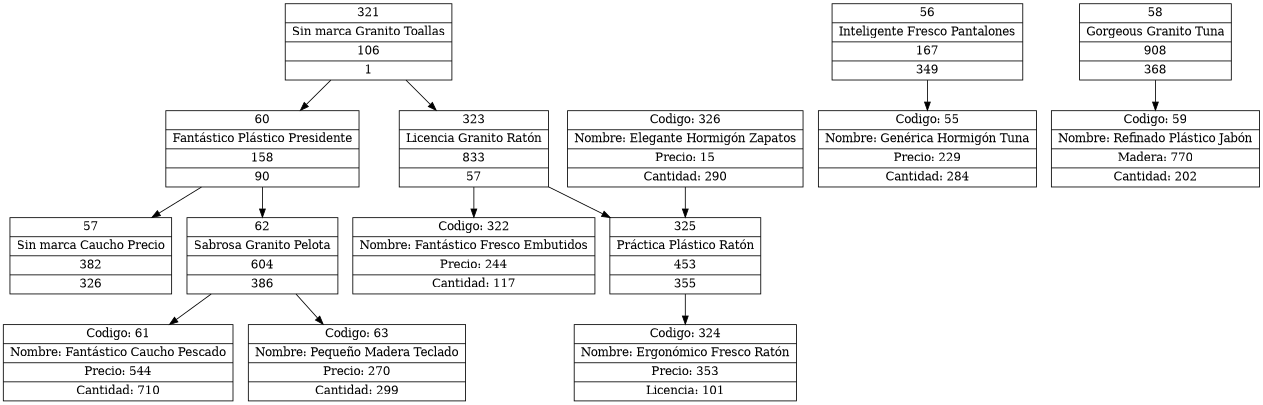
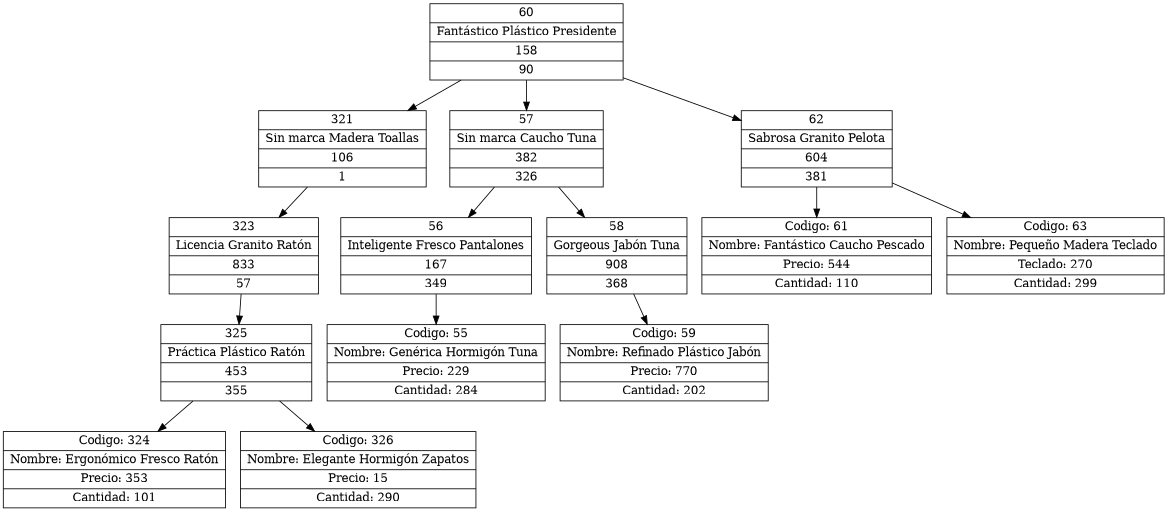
(369, 32) -> (342, 139)
(1155, 32) -> (617, 246)
(319, 92) -> (438, 93)
(1155, 158) -> (664, 372)
(685, 198) -> (294, 413)
none -> (484, 199)
none -> (569, 199)
(91, 246) -> (527, 139)
(474, 256) -> none
(262, 284) -> (817, 177)
(357, 372) -> (1056, 265)
(118, 391) -> (817, 284)
(685, 391) -> (114, 498)
